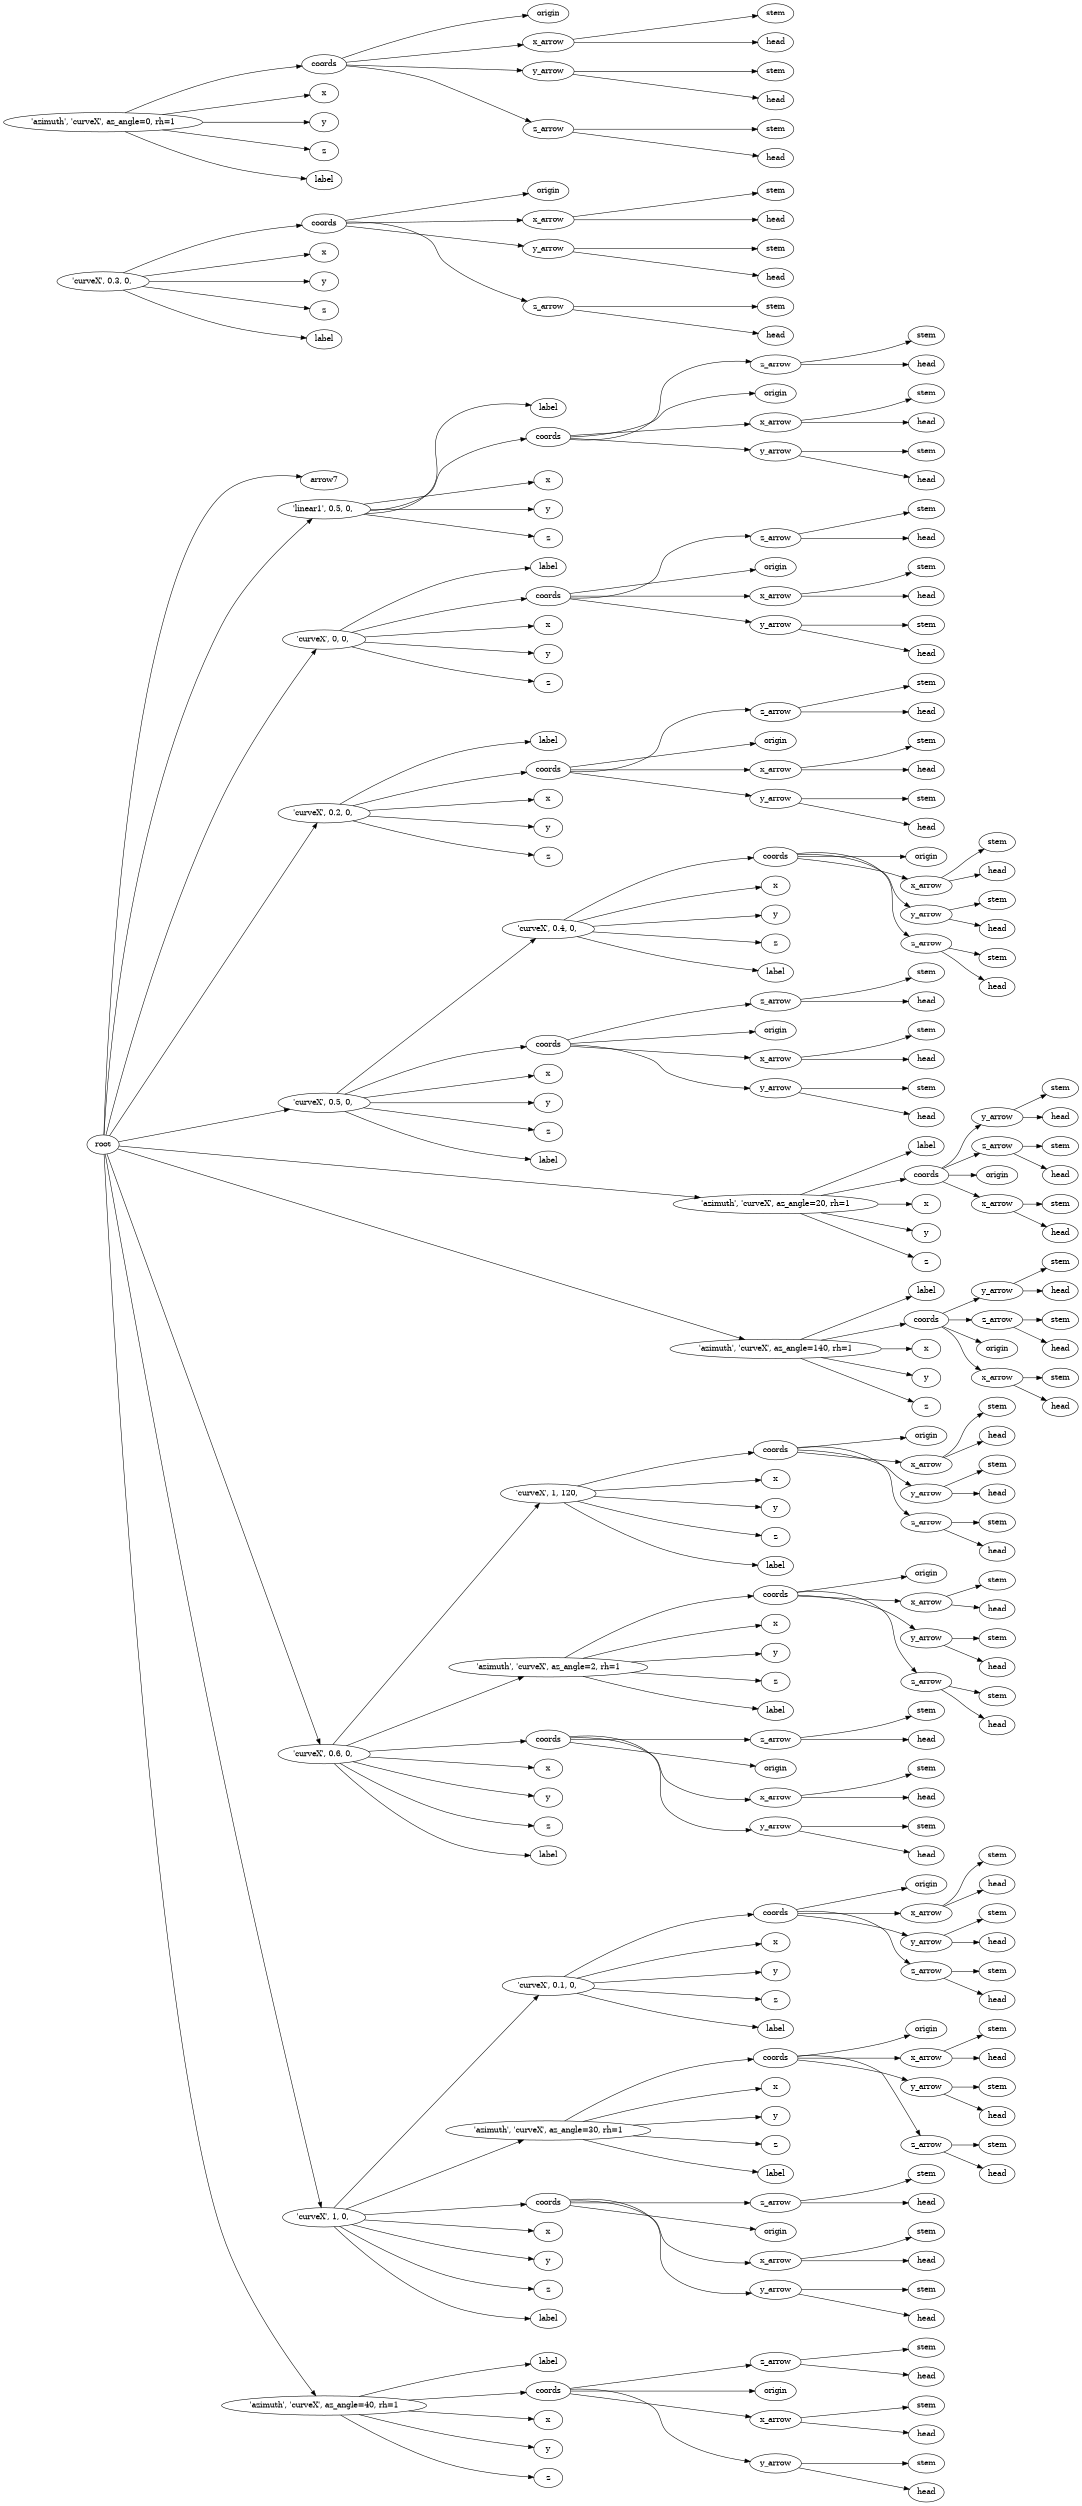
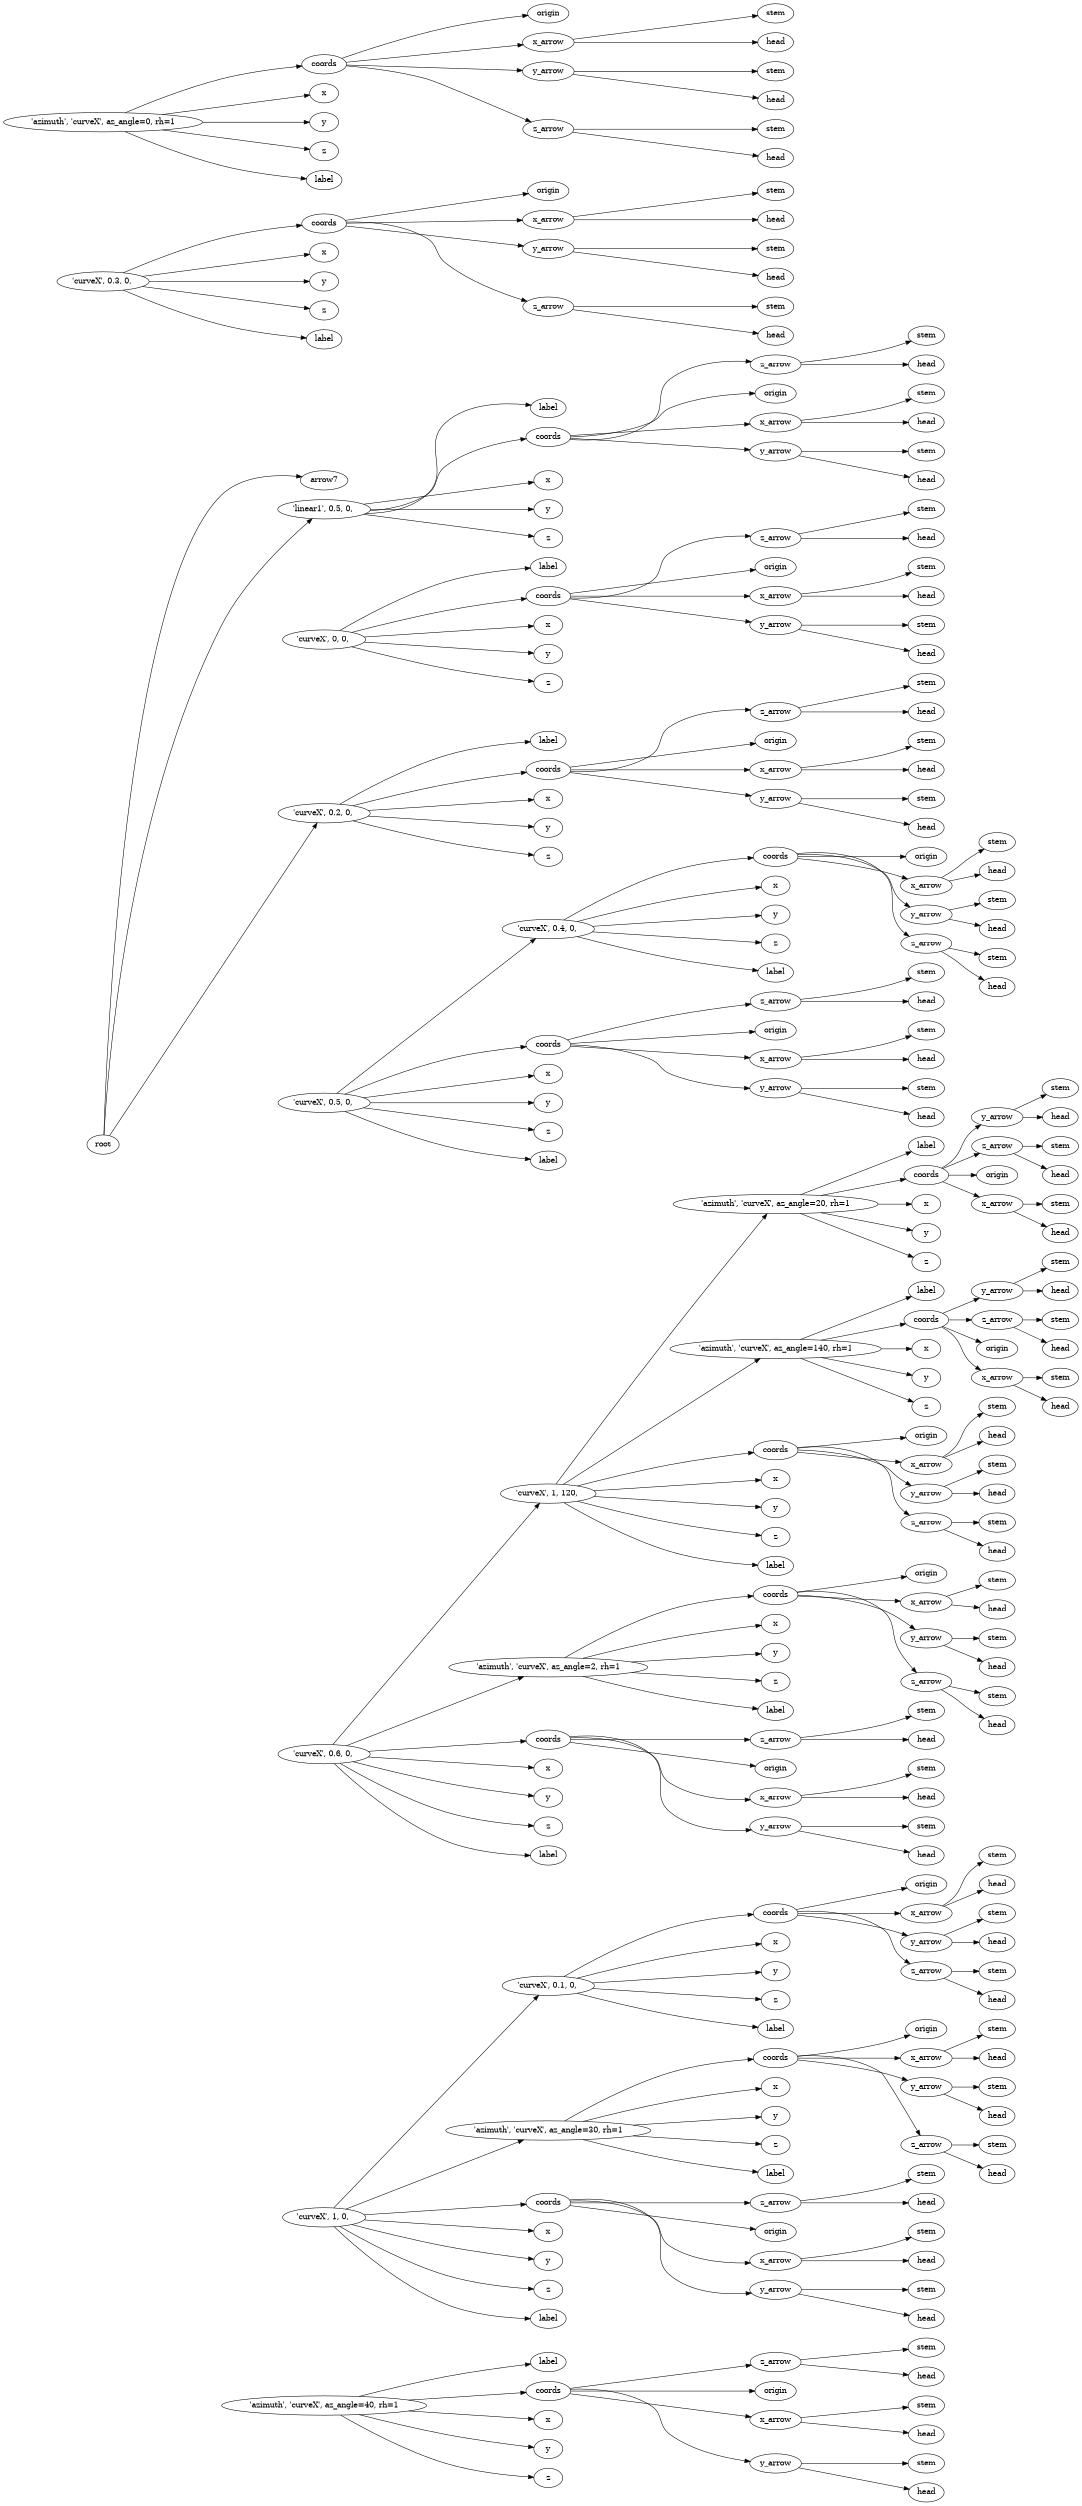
(185, 883) -> none
(201, 1126) -> none
(407, 1172) -> (658, 1350)
(429, 1243) -> (659, 1423)
(213, 1447) -> none
(204, 1680) -> none
(151, 1787) -> none
